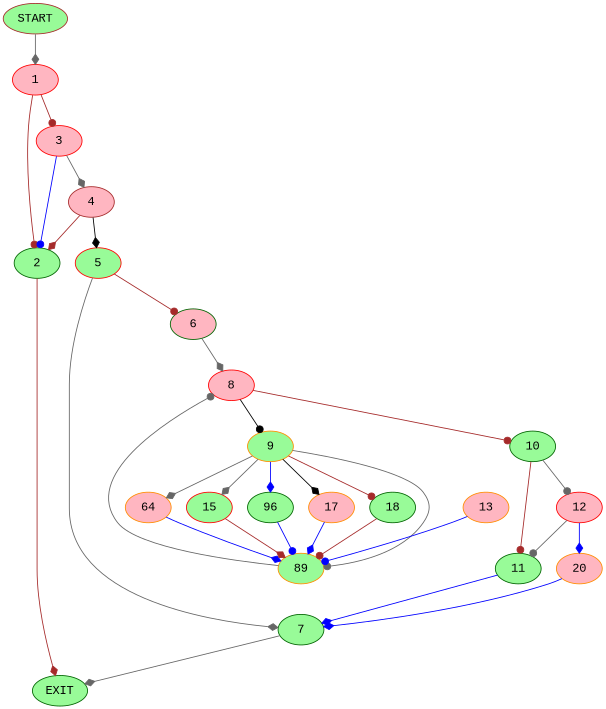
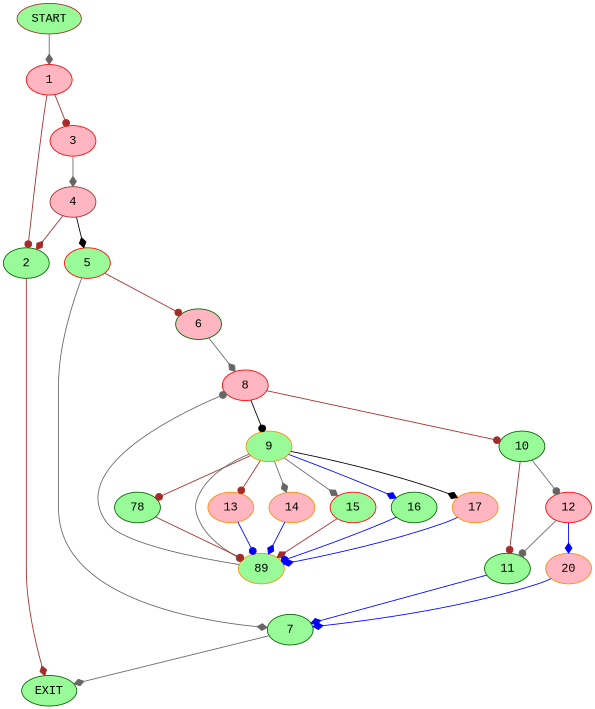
(49, 199) -> none
none -> (252, 474)
(148, 507) -> (292, 507)
(270, 507) -> (414, 507)
(393, 507) -> (137, 507)
